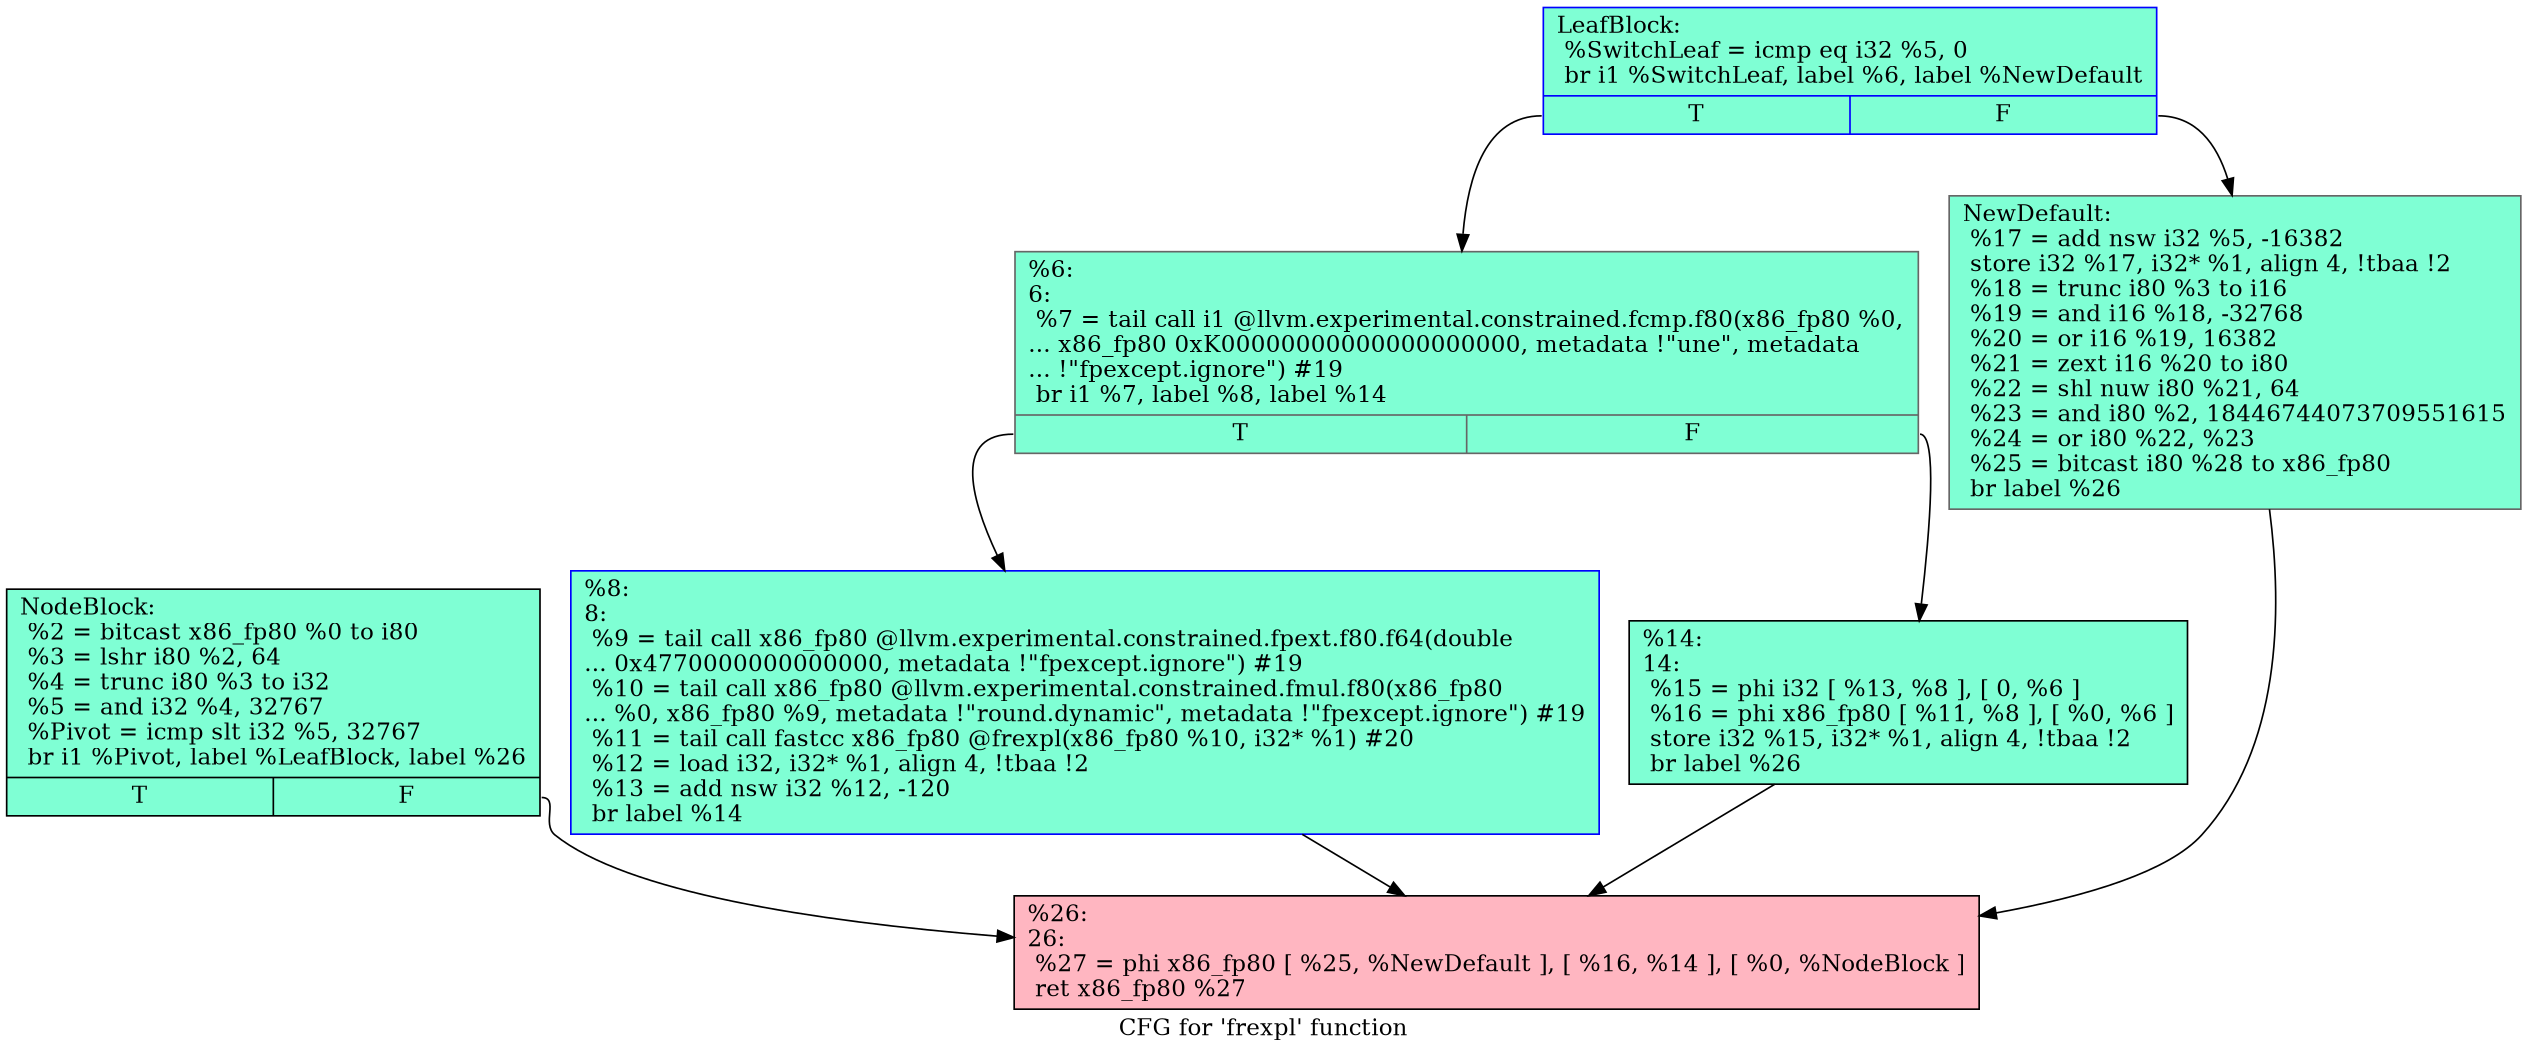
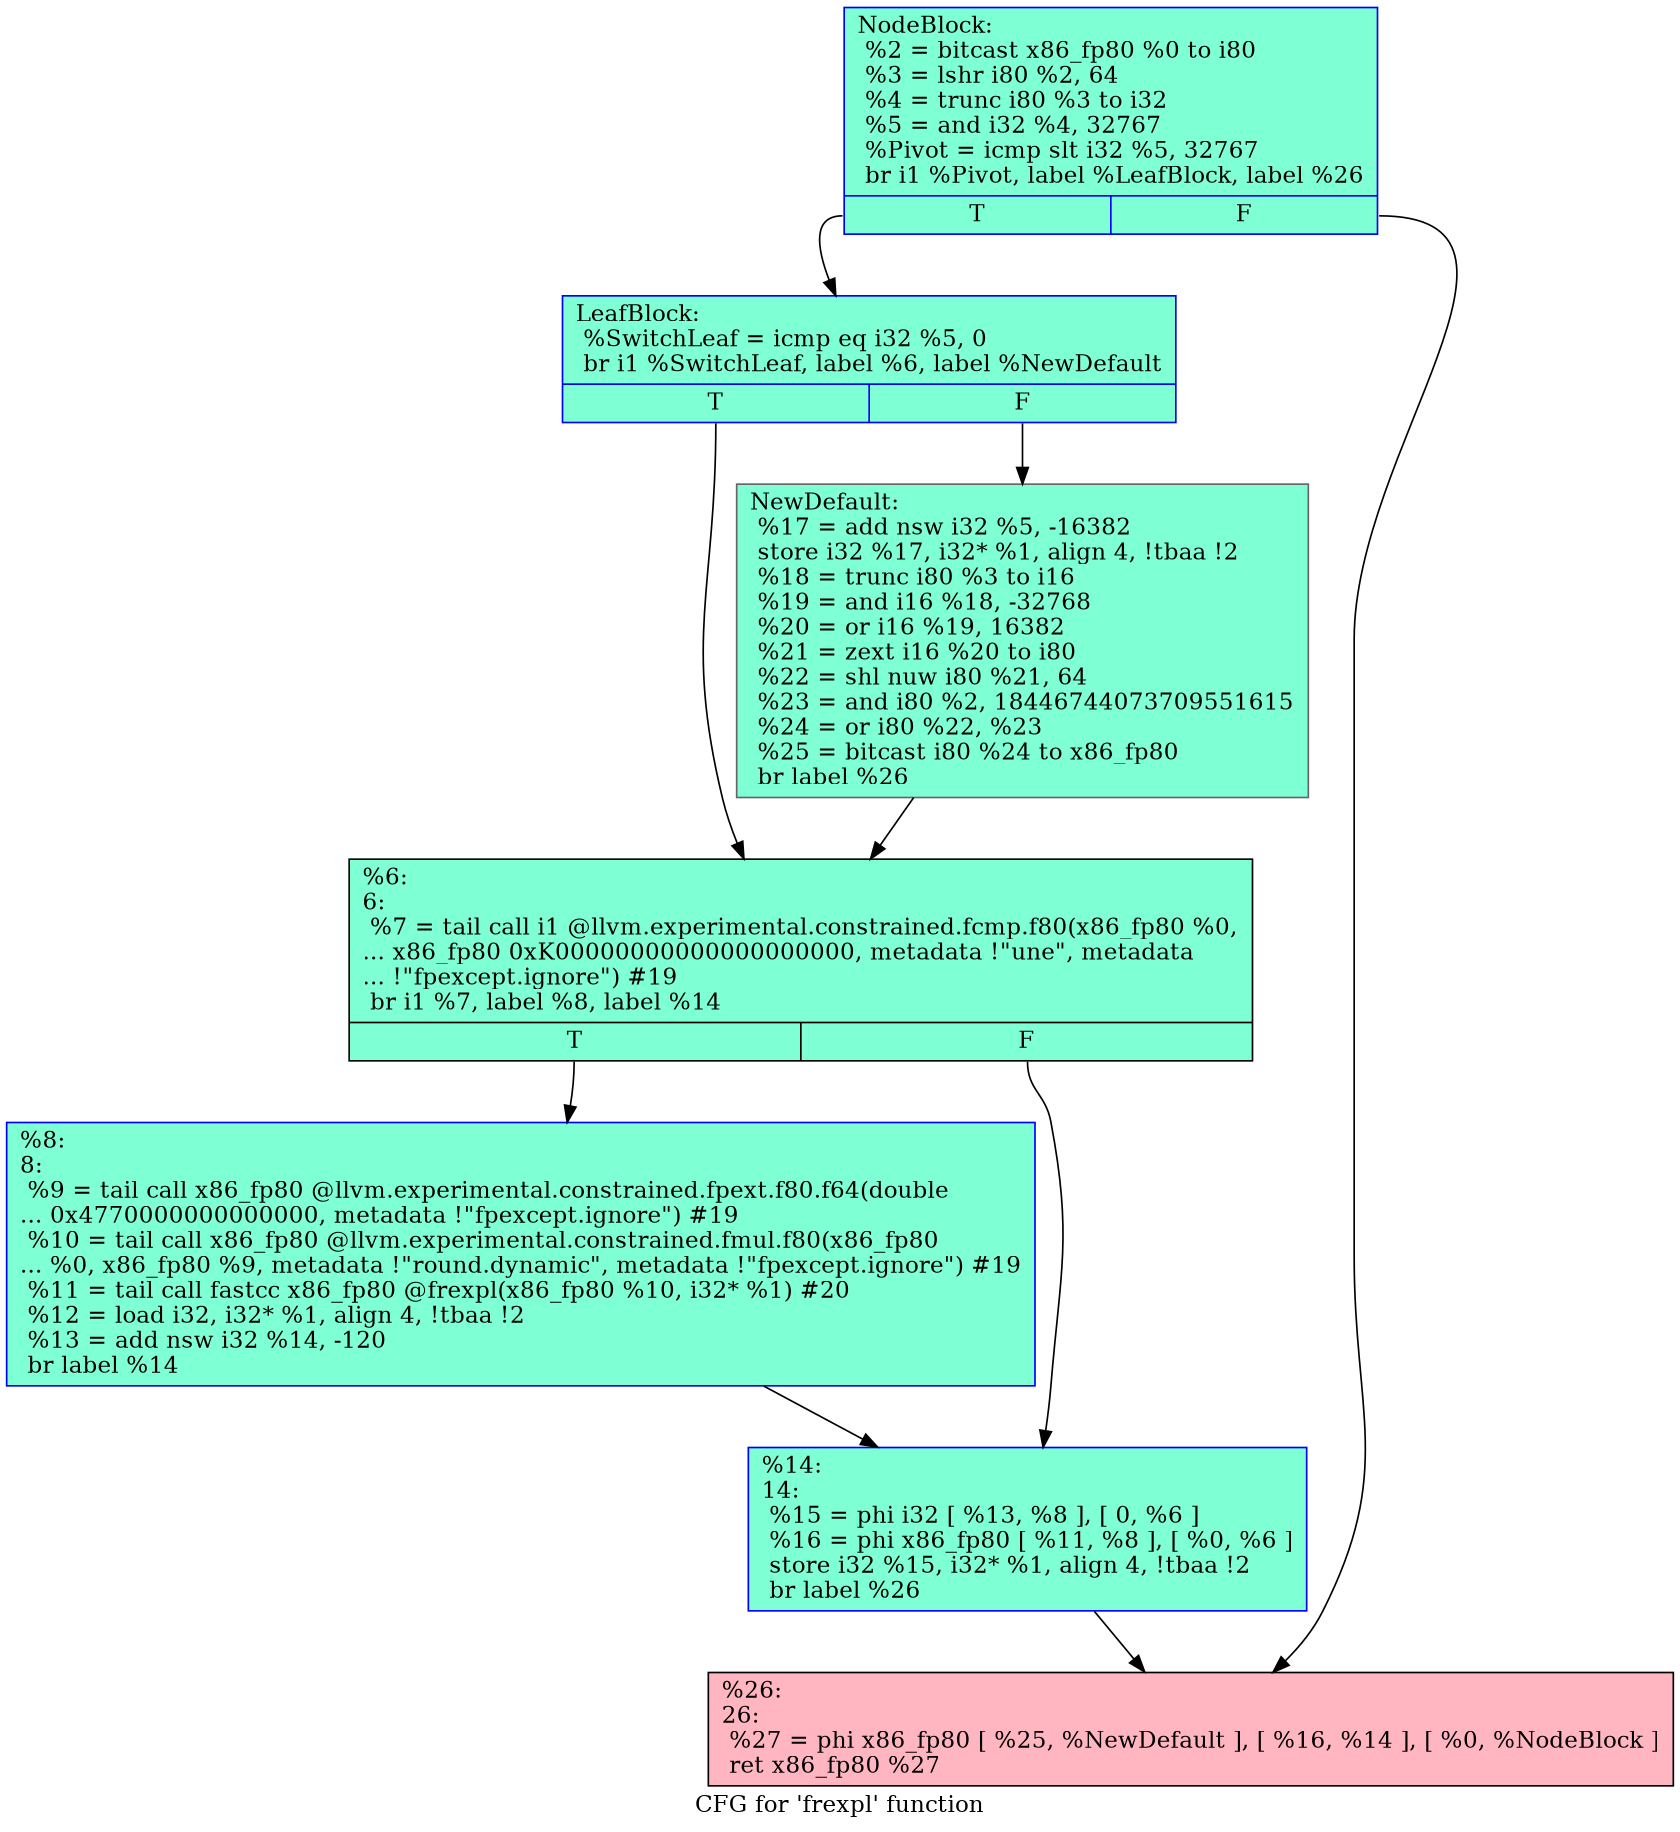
none -> (820, 242)
(1467, 352) -> (801, 960)
(2178, 464) -> (965, 752)
(273, 702) -> (1111, 121)
(1908, 702) -> (1028, 1529)
(2235, 786) -> (897, 821)
(768, 789) -> (203, 1341)
(1346, 861) -> (813, 1413)
